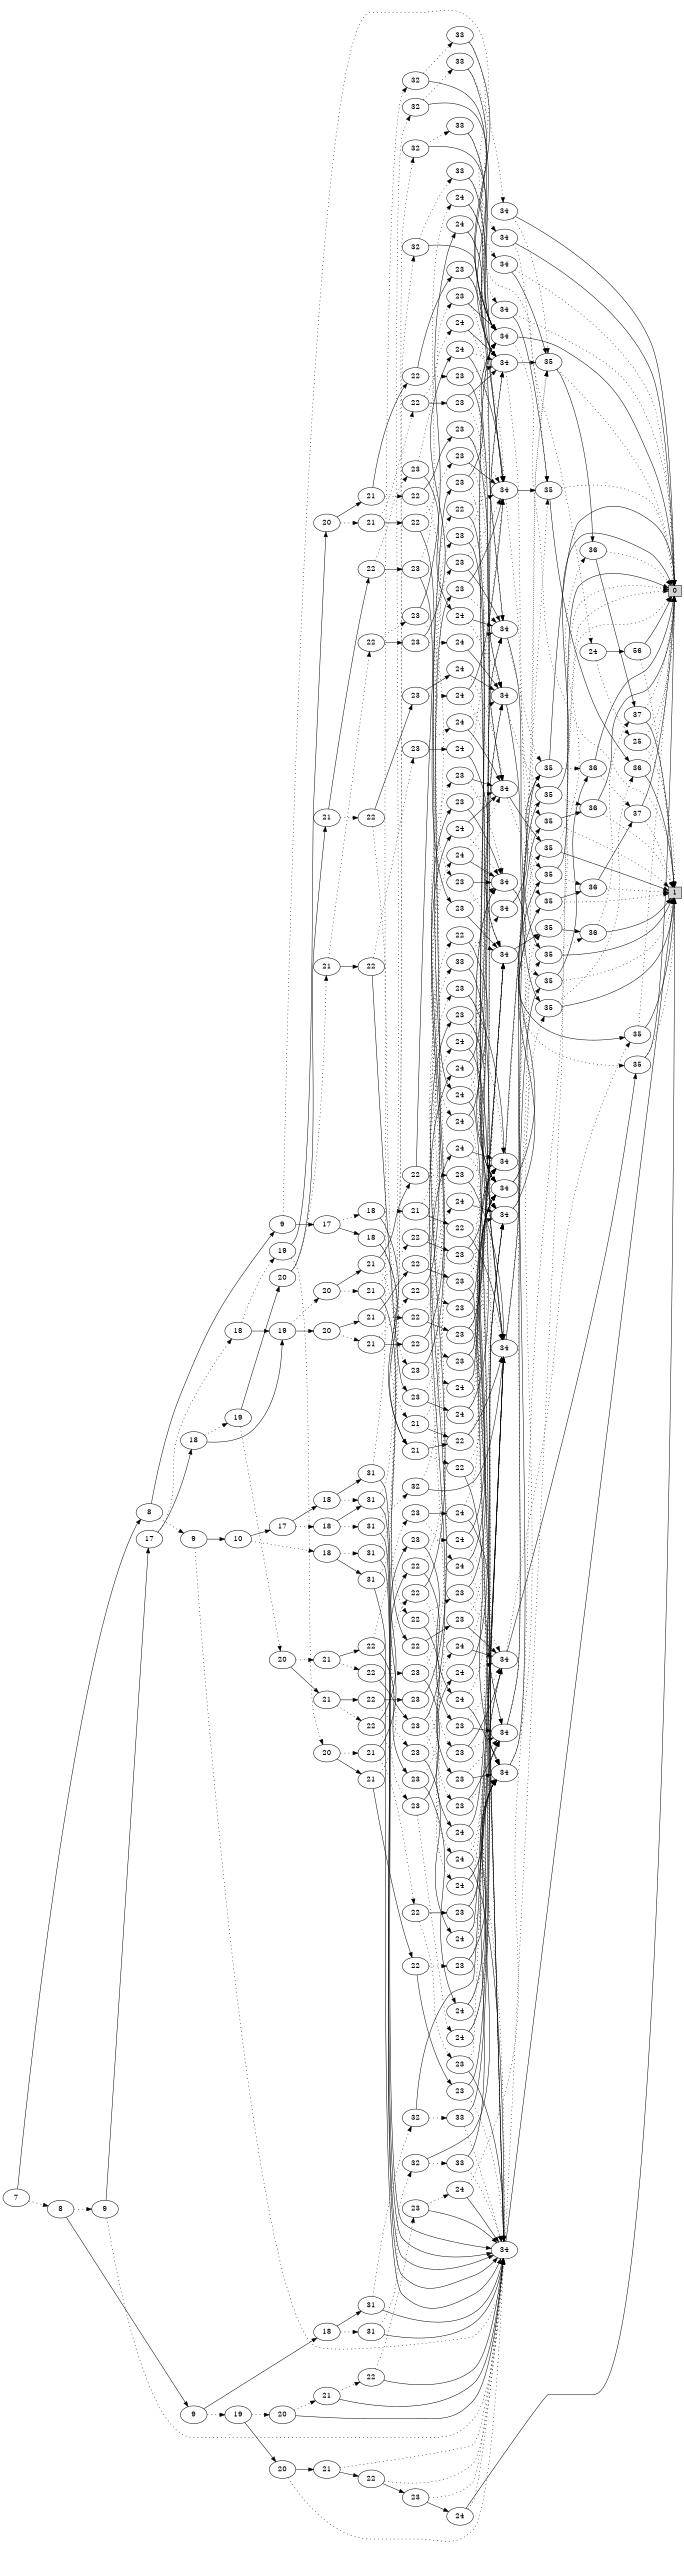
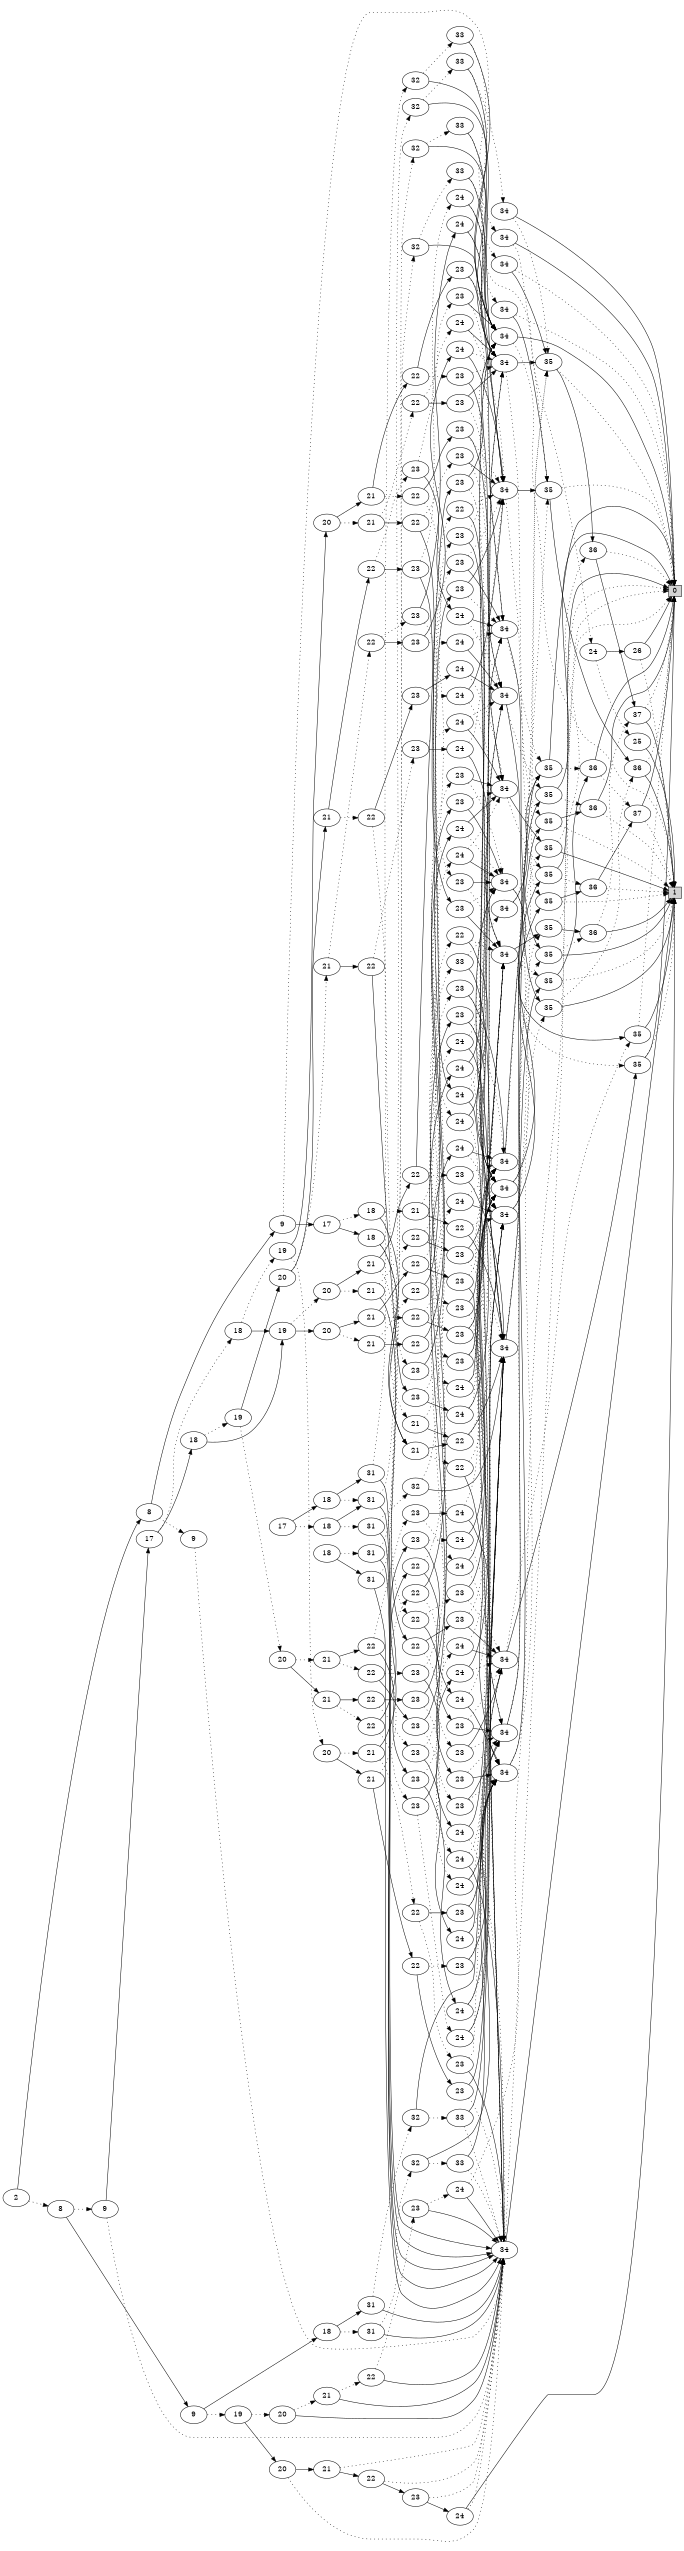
(638, 651) -> (638, 651)
(669, 670) -> none
(669, 813) -> (669, 813)
(238, 1539) -> none
(16, 2198) -> (16, 2198)
